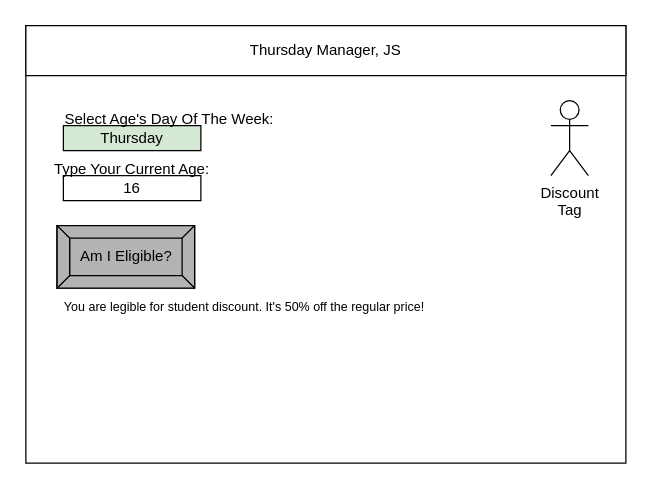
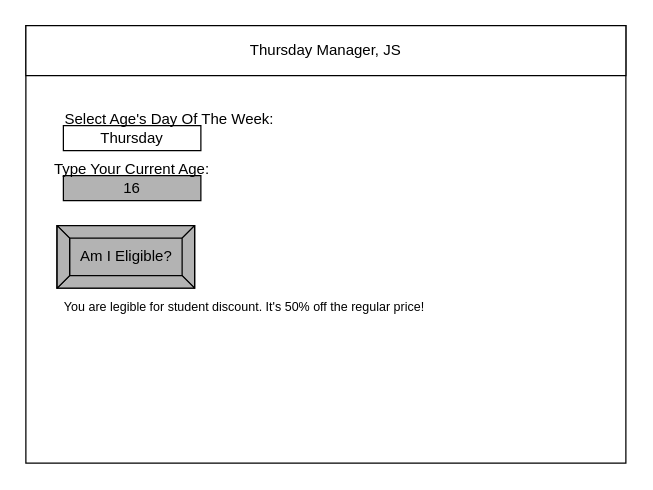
(132, 138) -> (132, 138)
(569, 138) -> none
(132, 188) -> (132, 188)
